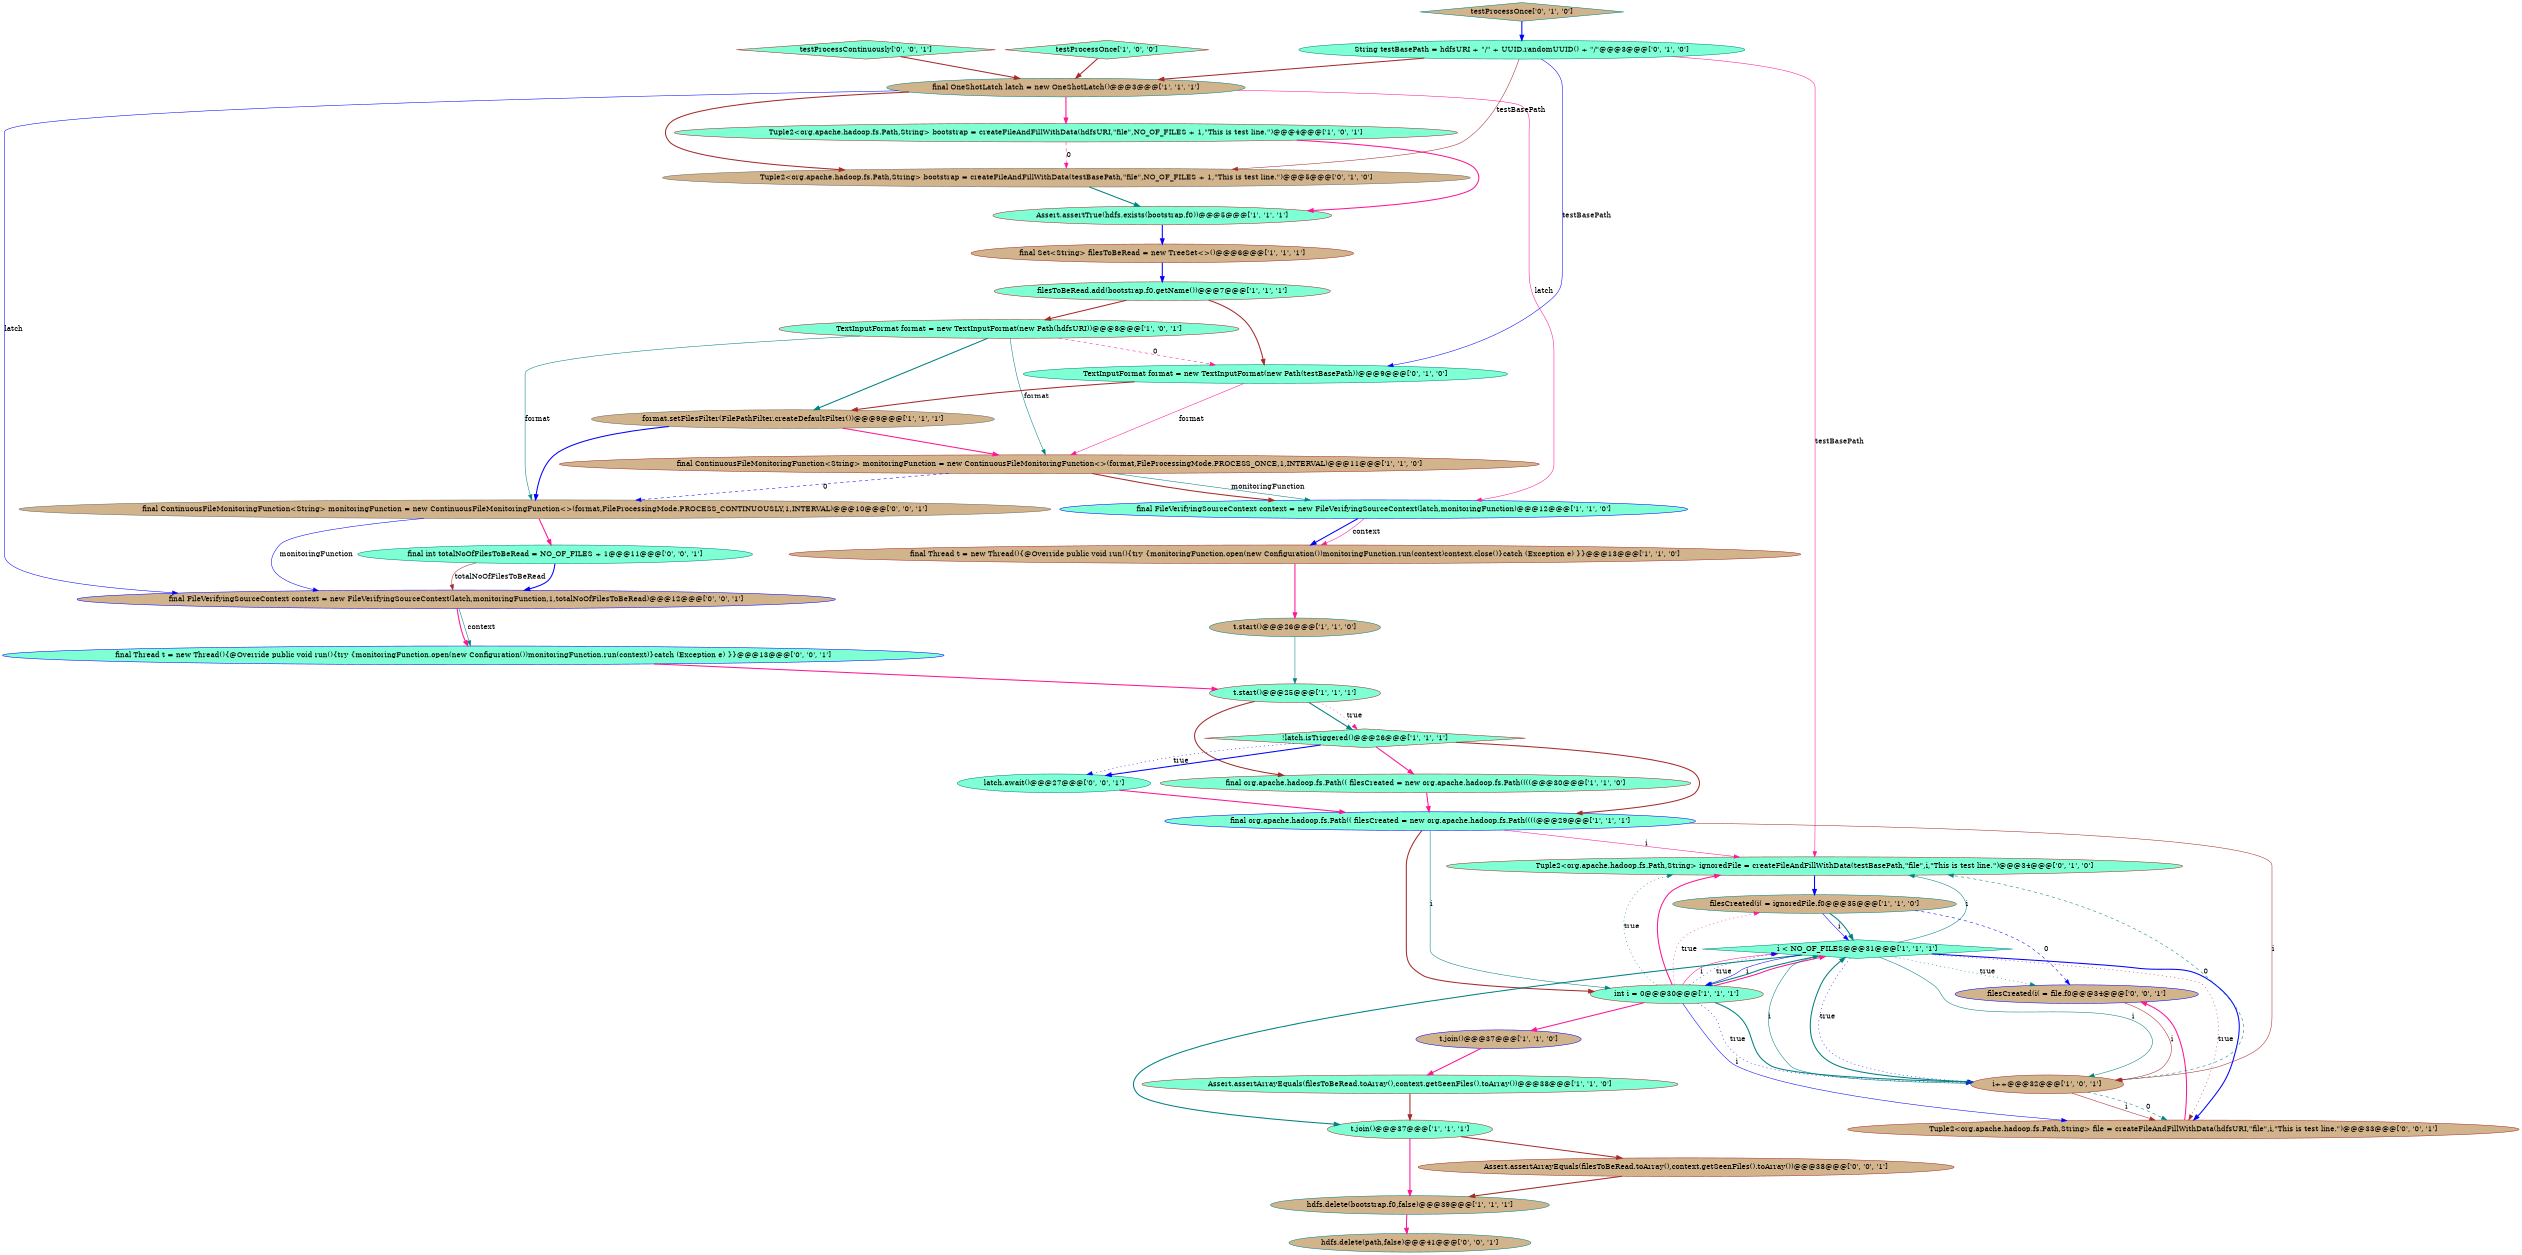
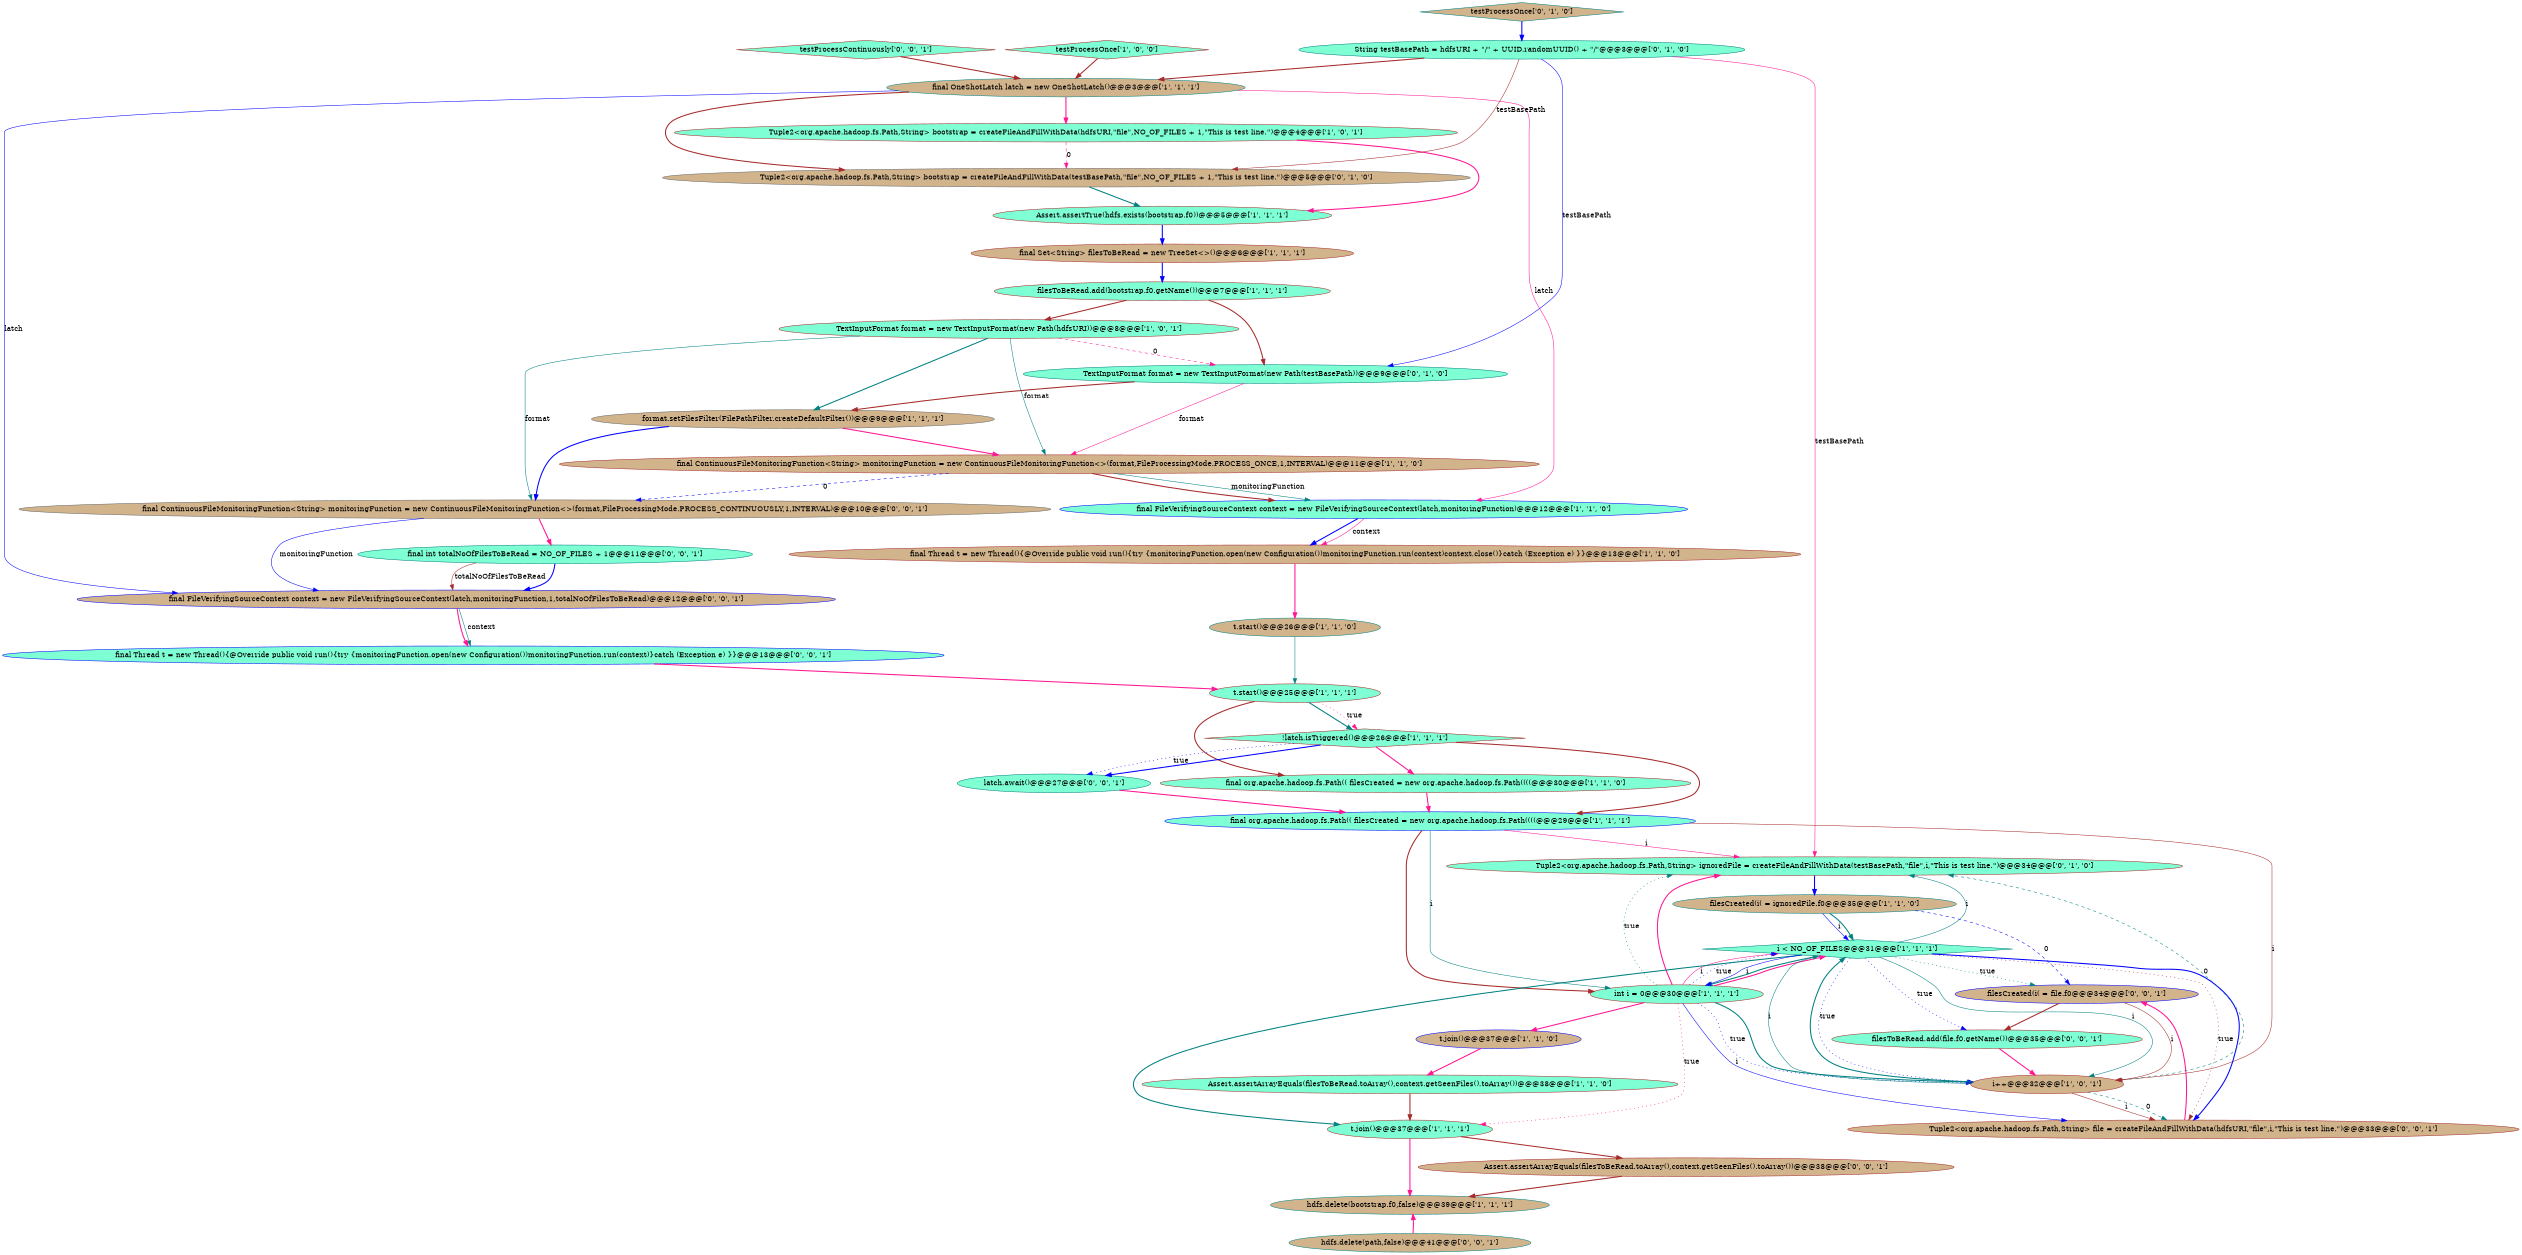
(1694, 931) -> (1630, 1109)
none -> (1987, 1039)
(1406, 1221) -> (1413, 1227)
